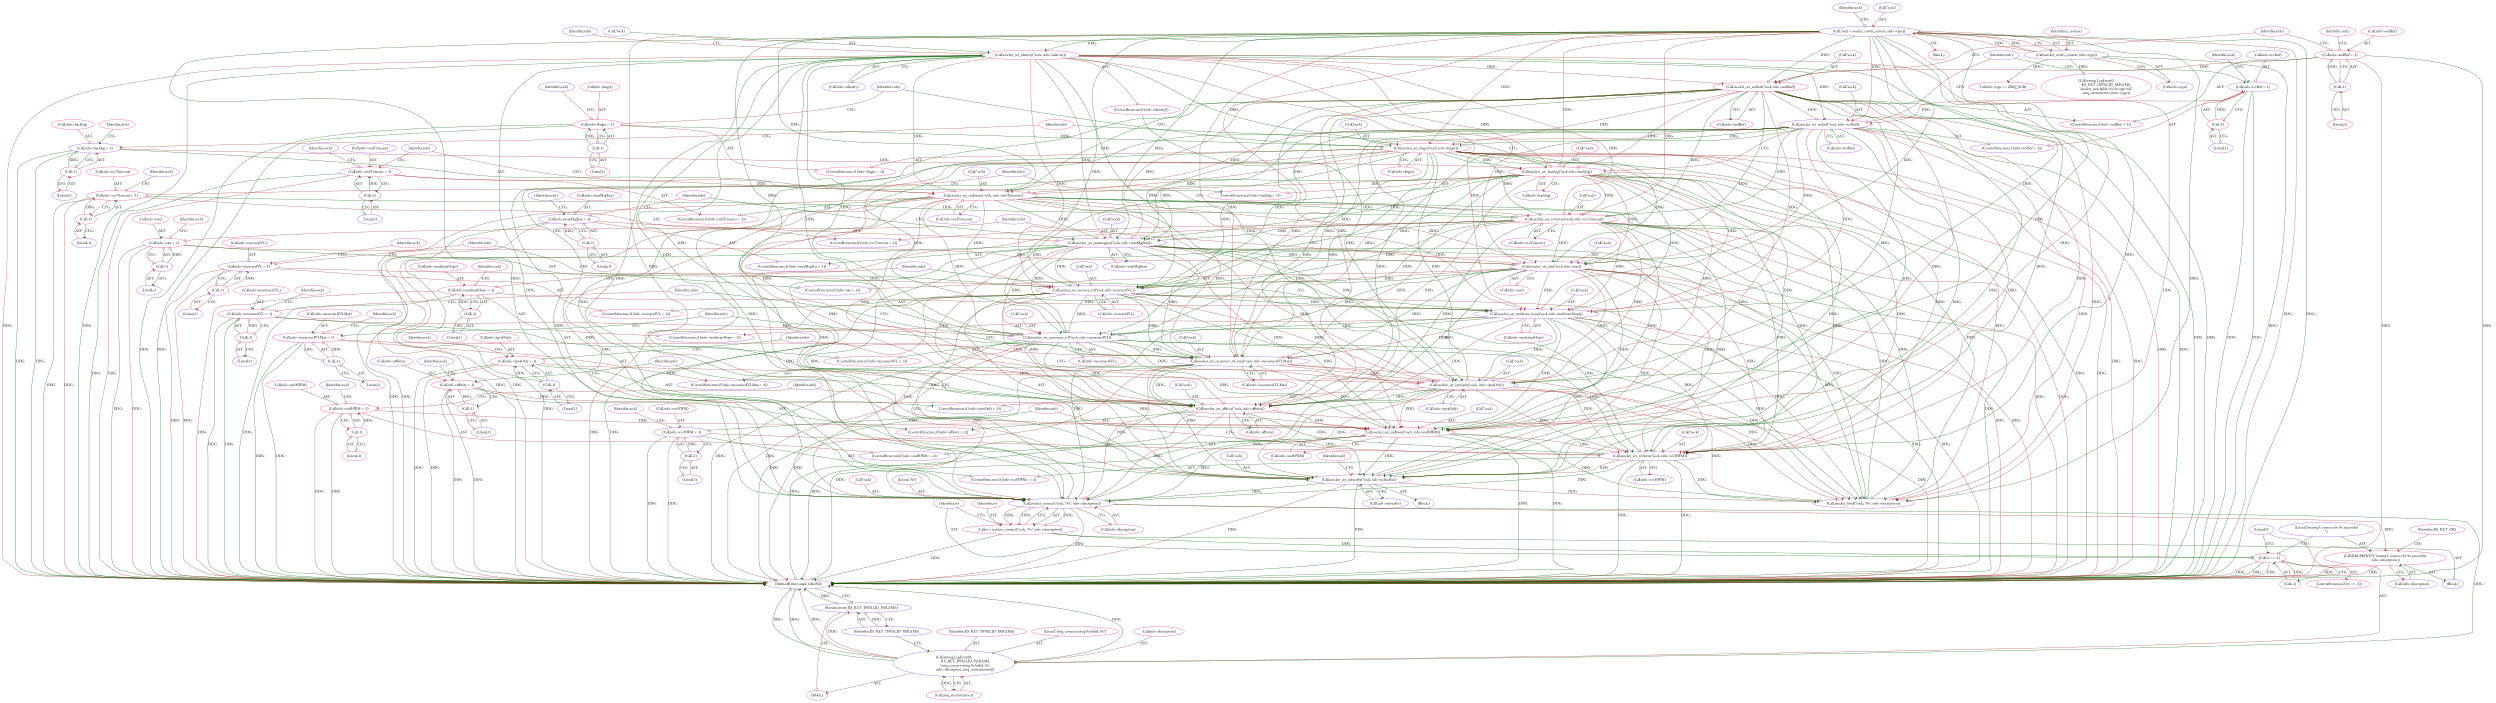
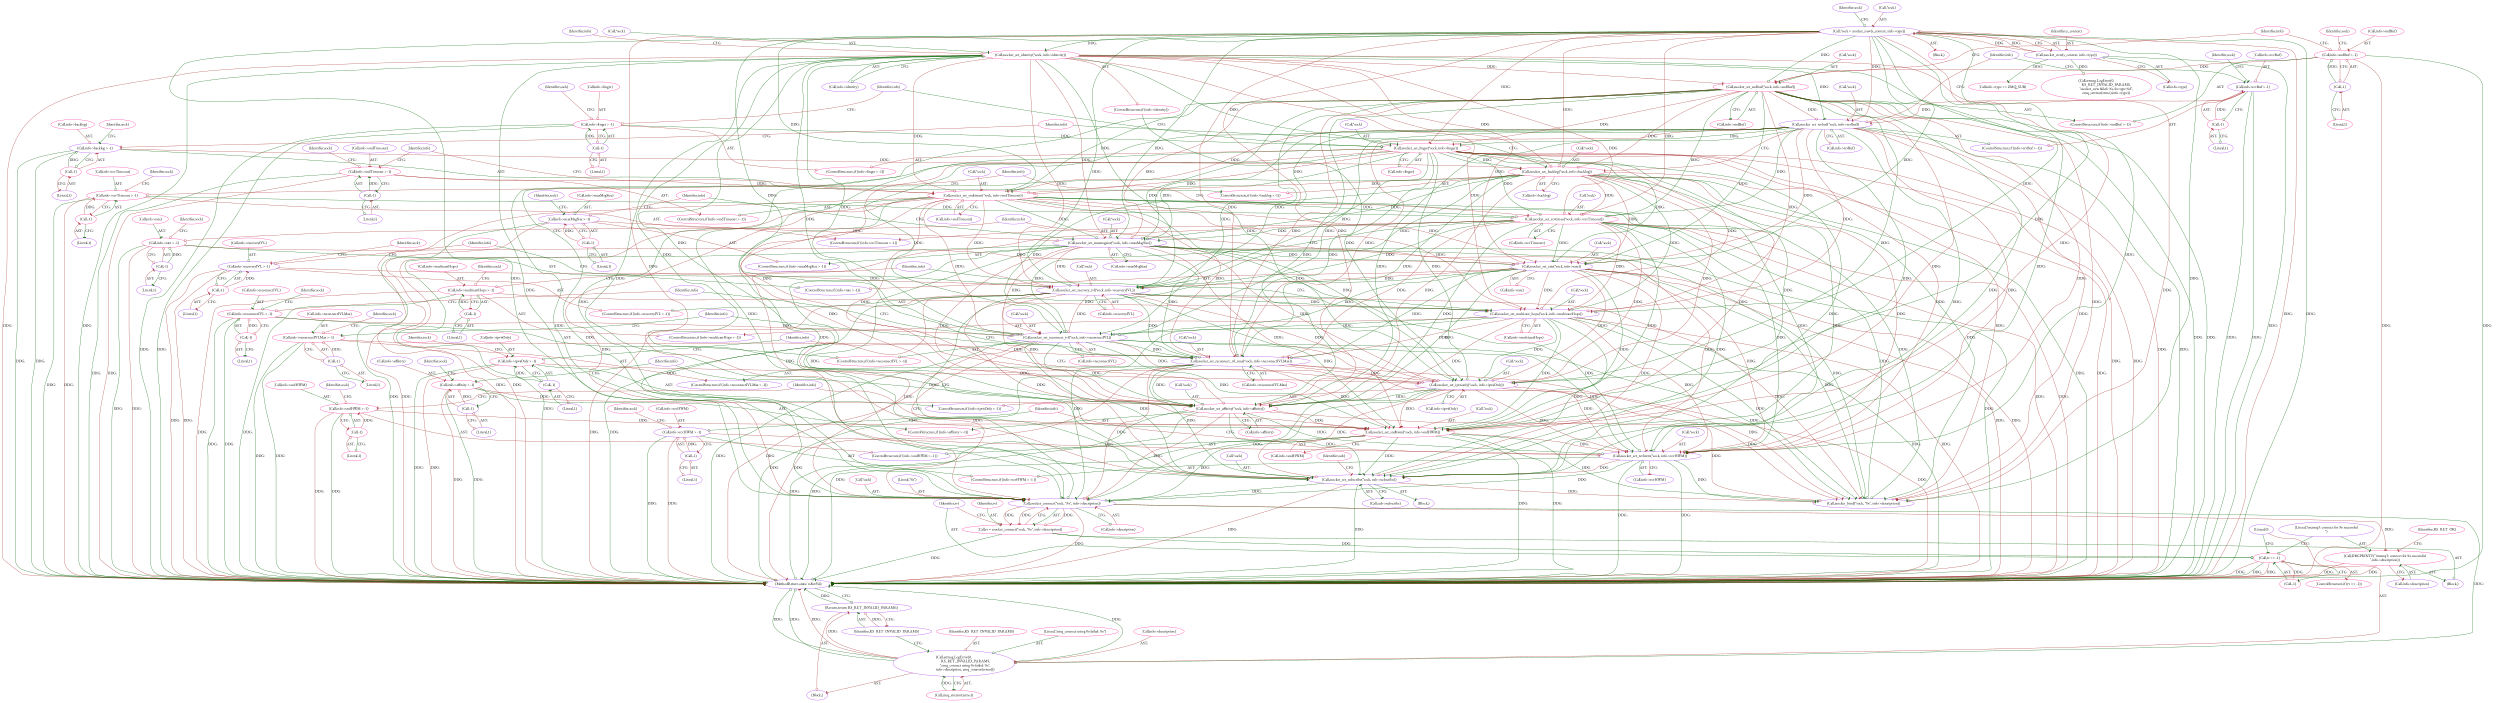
(1042, 385) -> (1042, 385)
